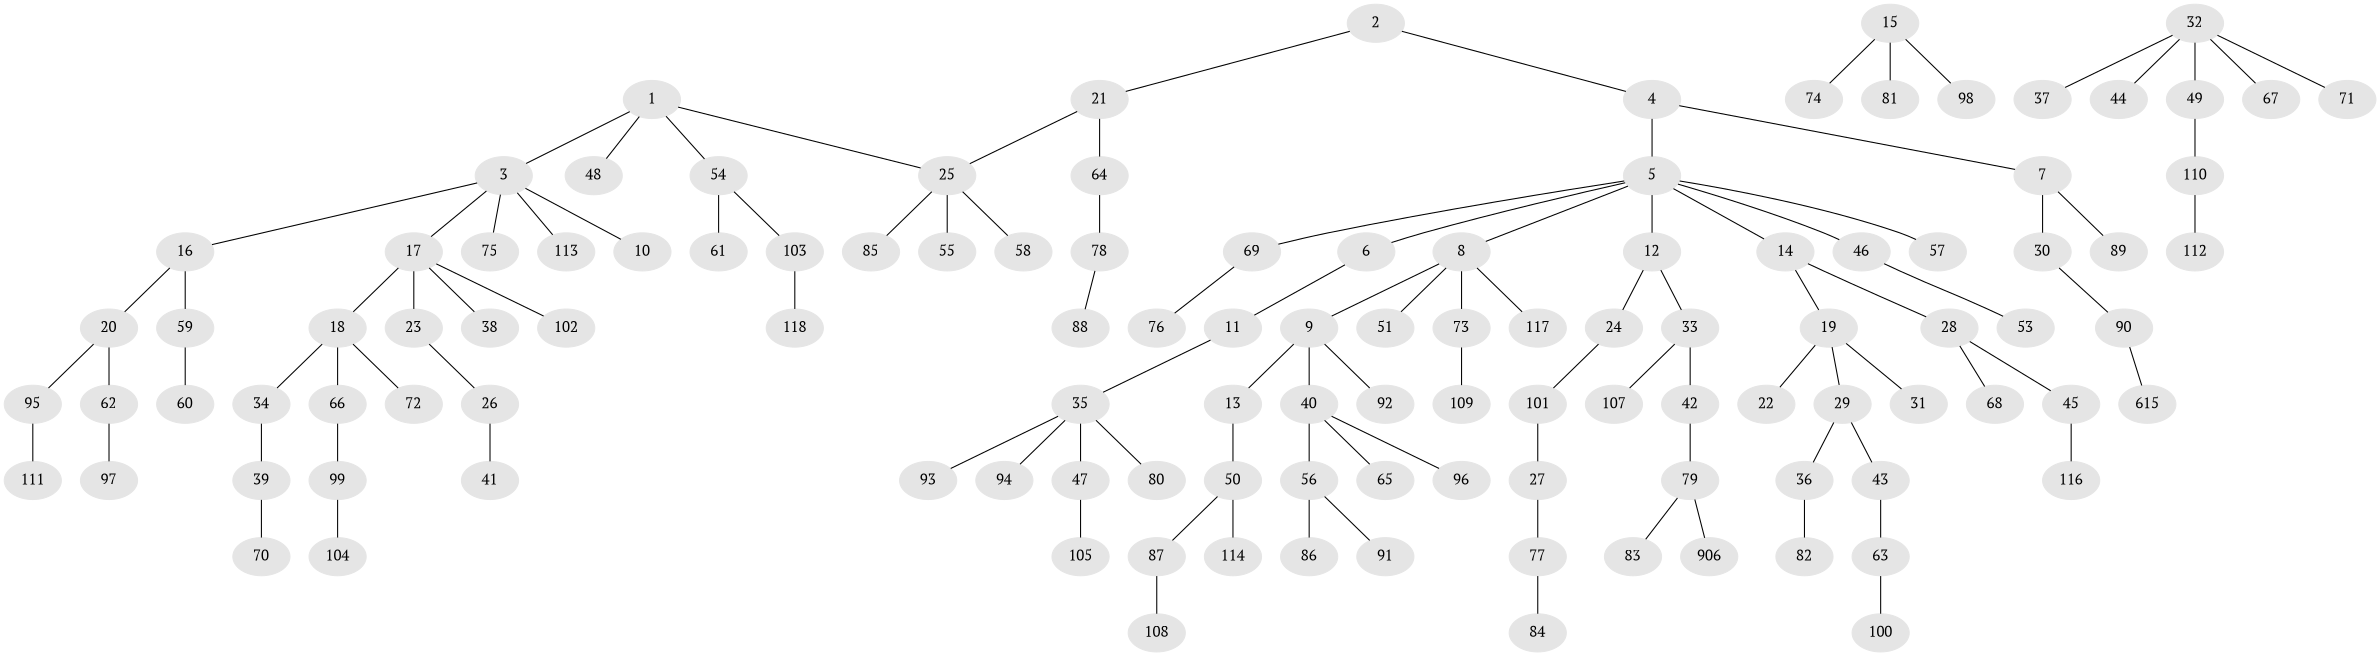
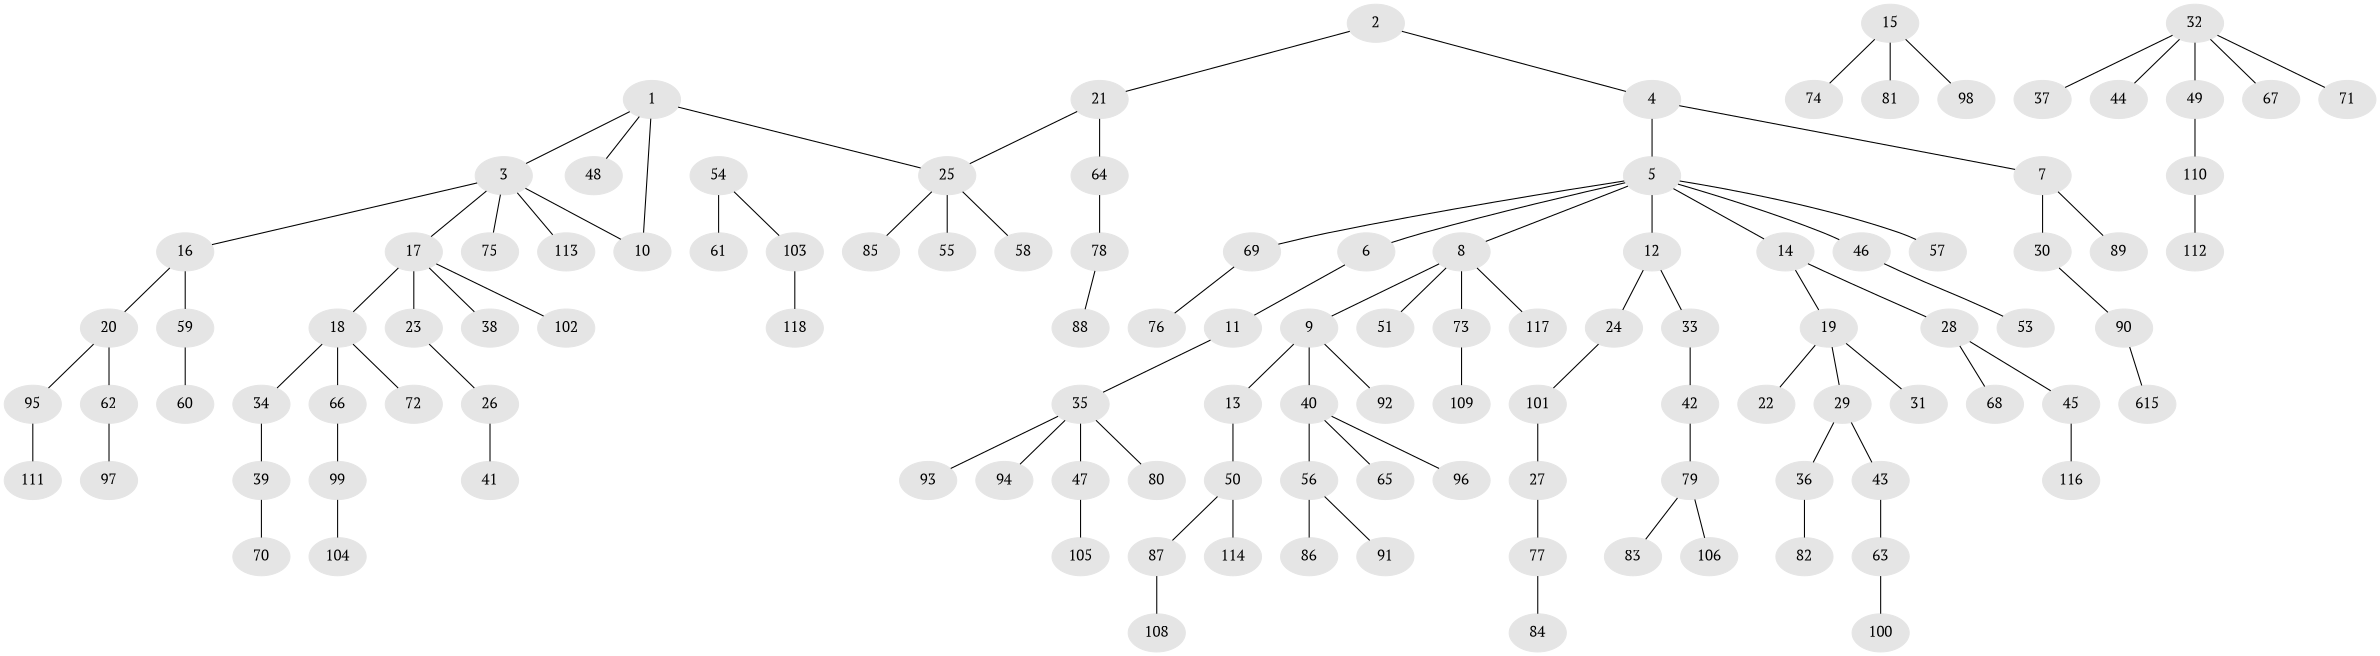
(685, 138) -> (647, 176)
(1614, 404) -> none
(1709, 557) -> (1709, 557)
